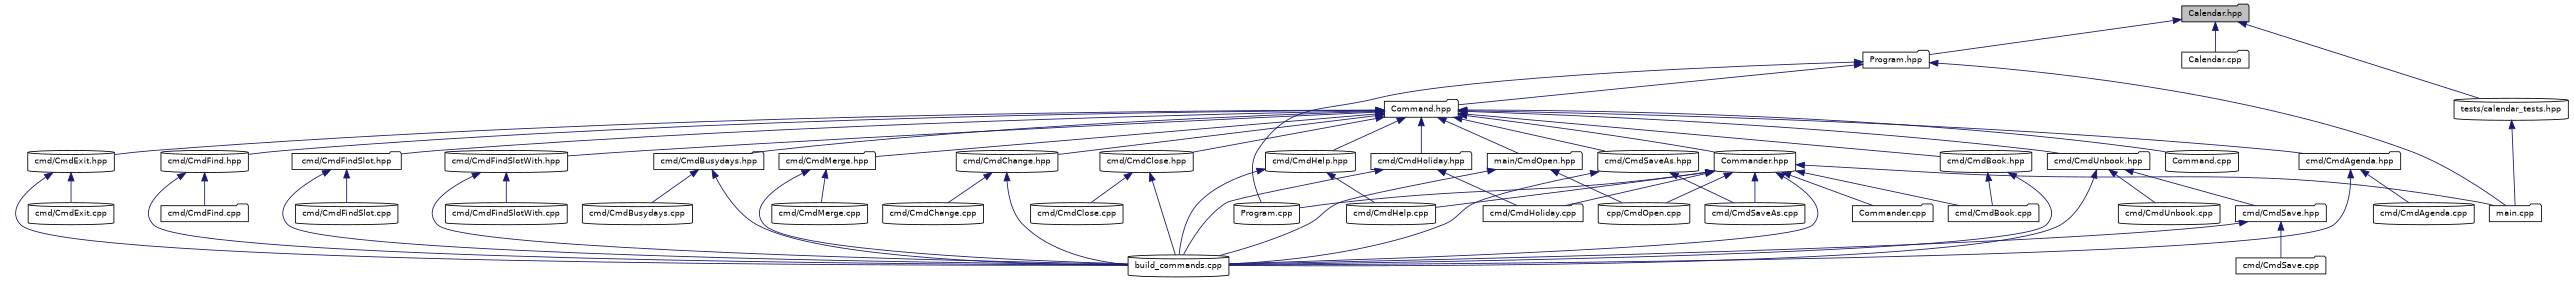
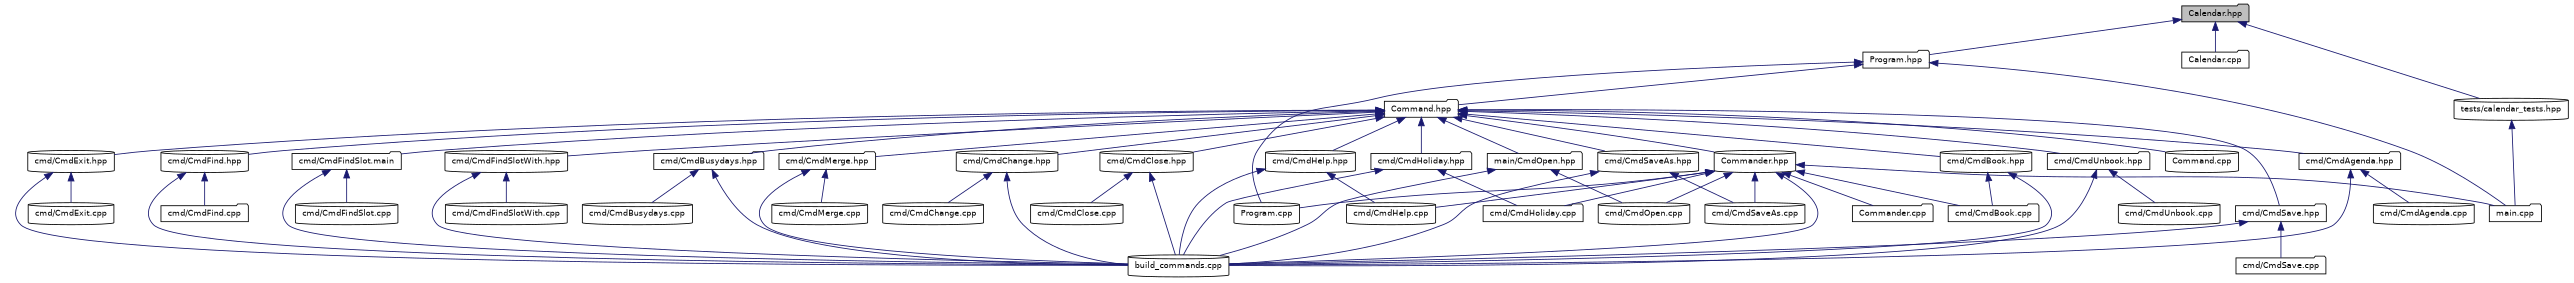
(347, 161) -> (347, 161)
(2194, 189) -> (1891, 114)
(1644, 214) -> (1644, 214)
